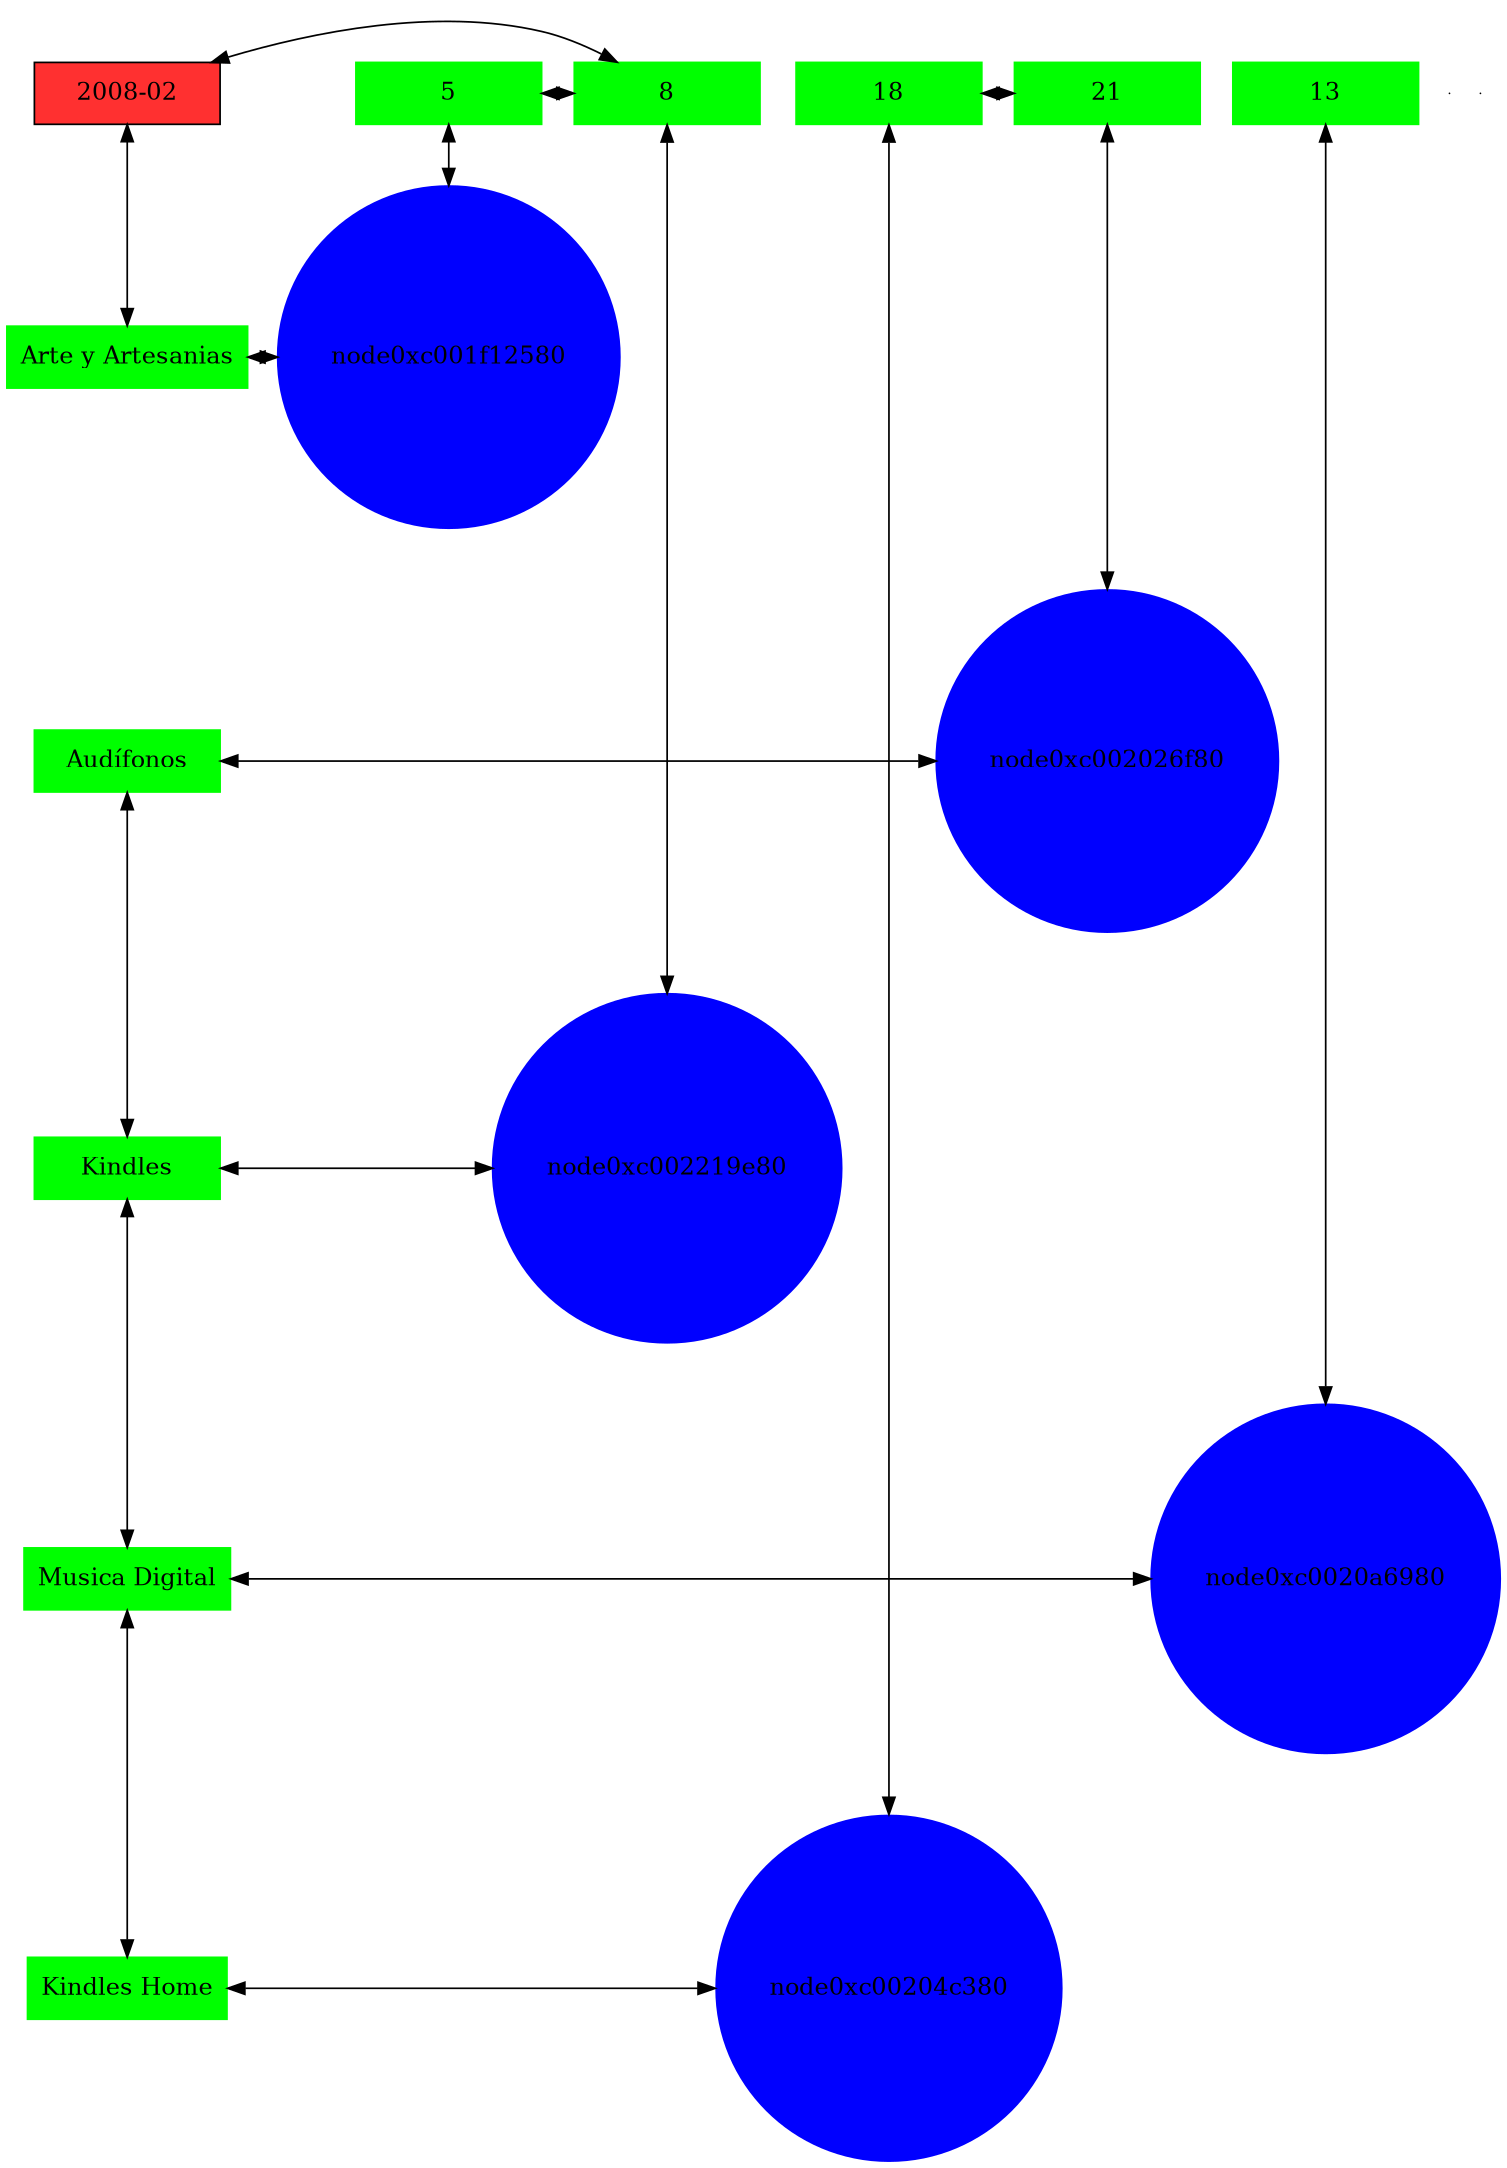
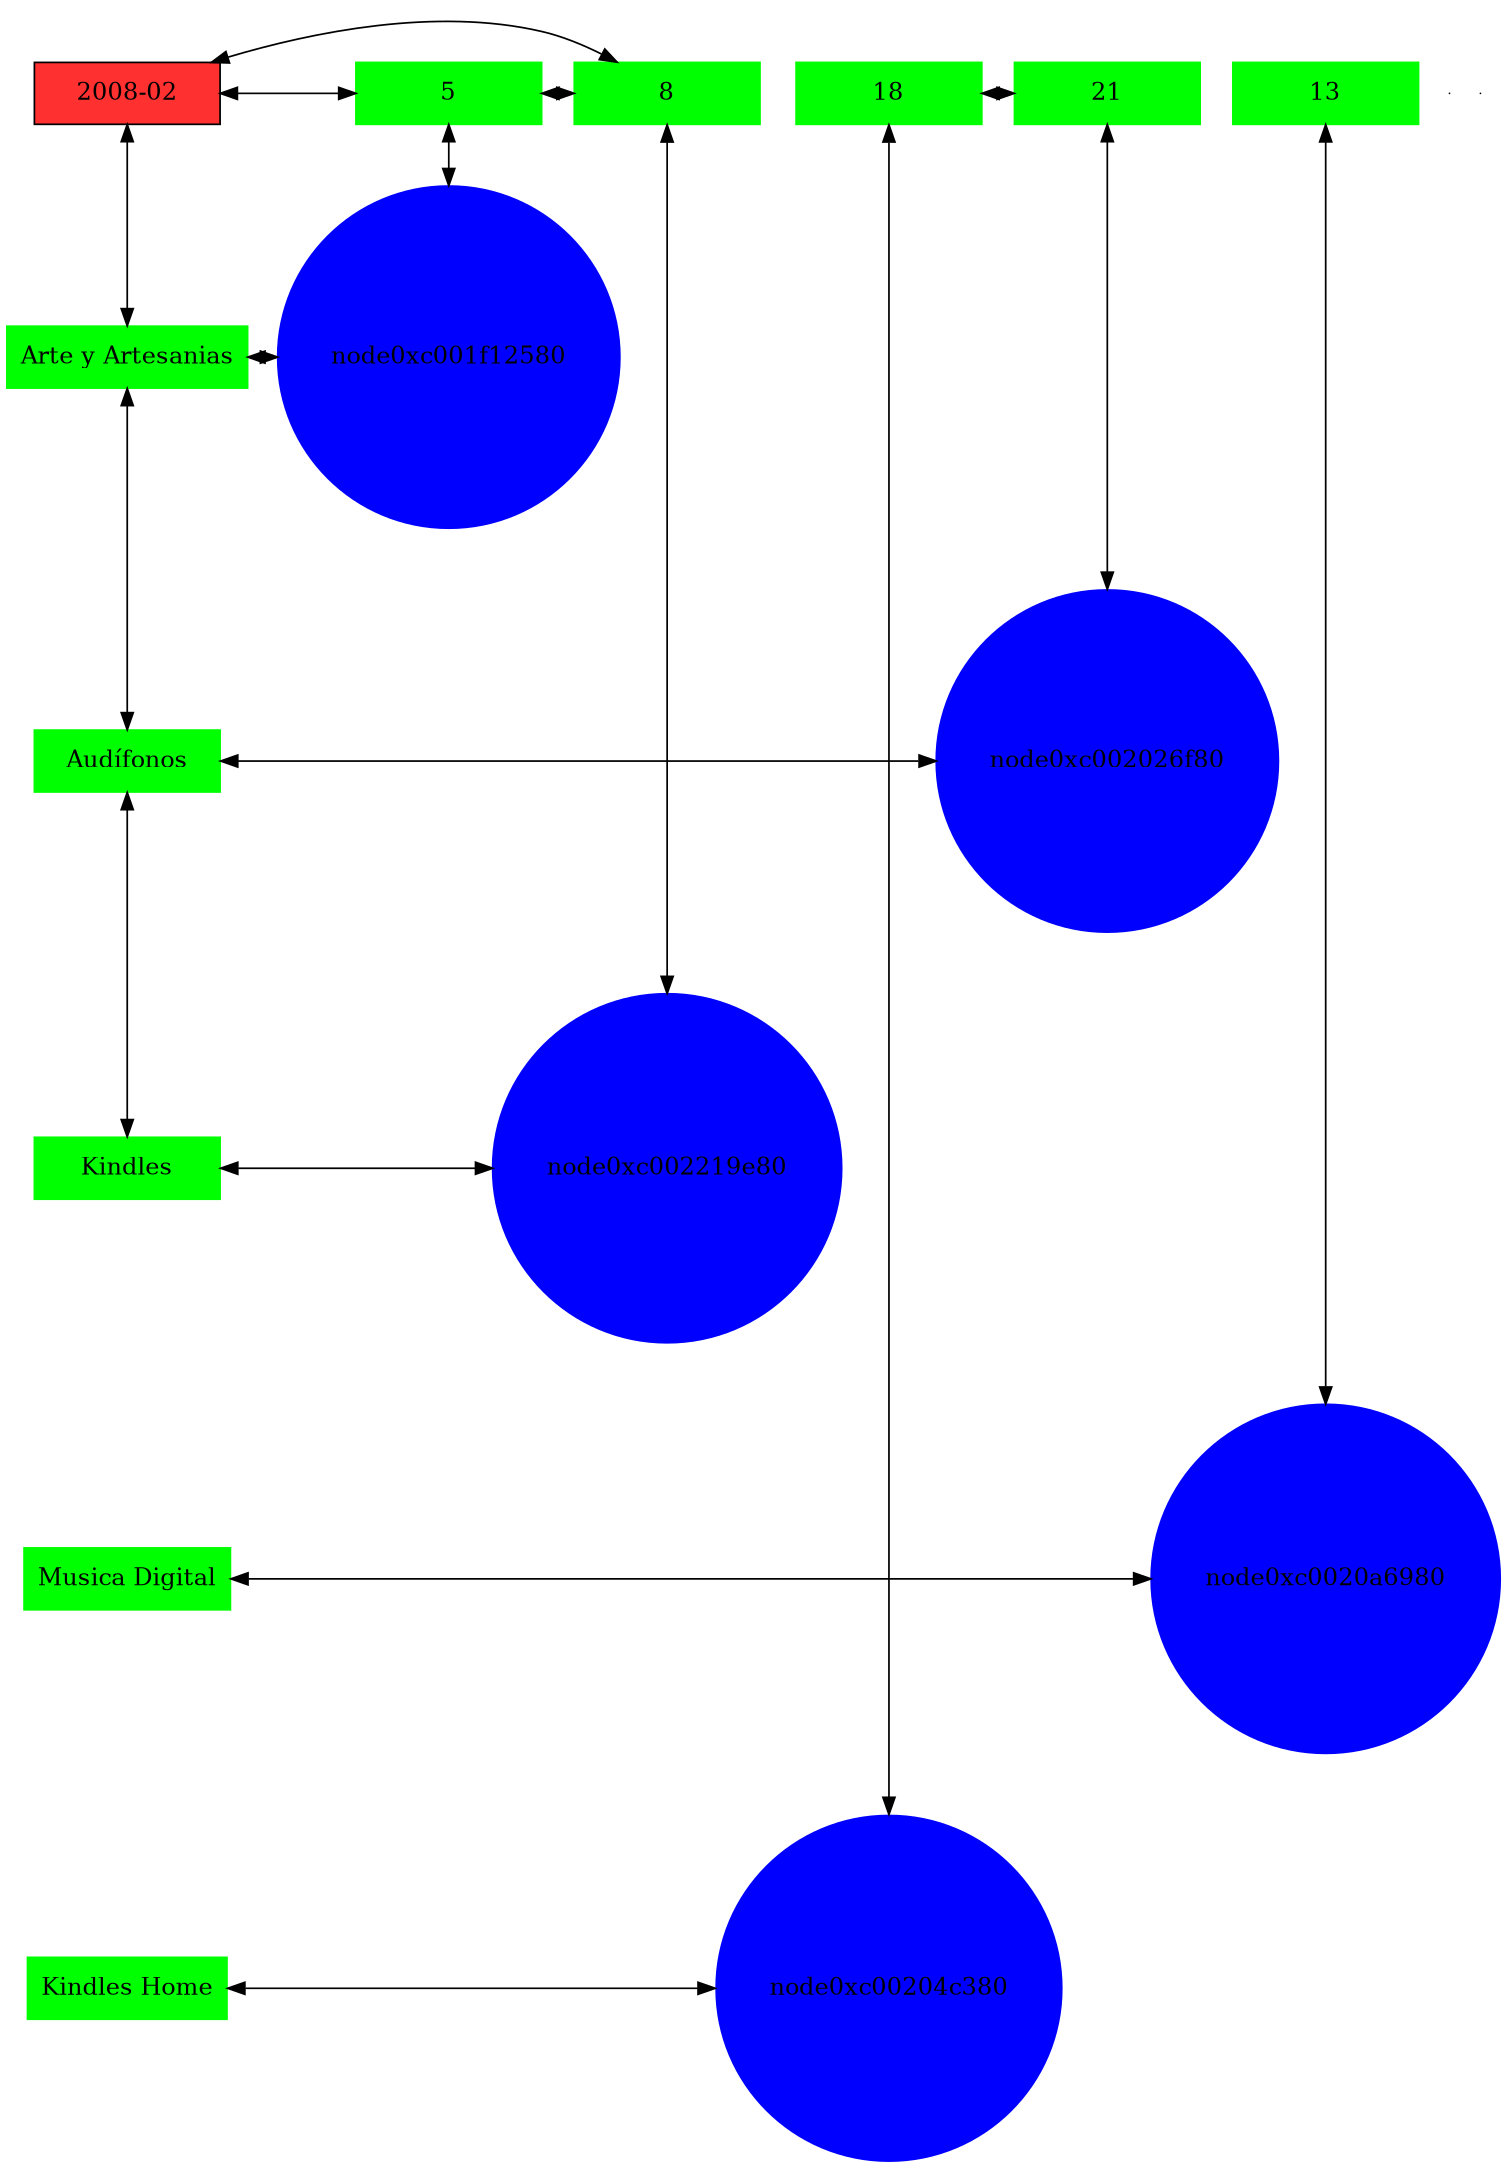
none -> (288, 93)
none -> (127, 559)
(127, 1374) -> none
(127, 1784) -> none
